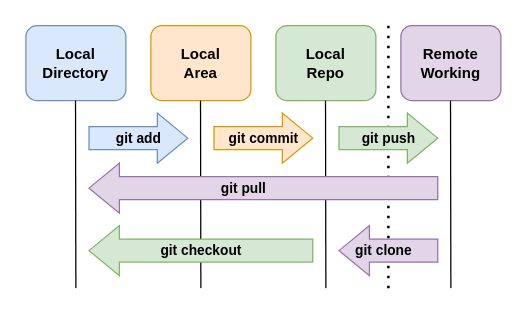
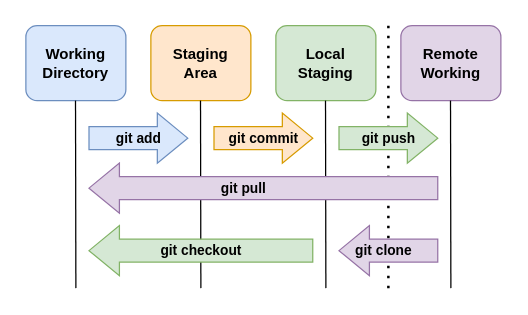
(76, 63) -> (76, 63)
(201, 63) -> (201, 63)
(326, 63) -> (326, 63)
